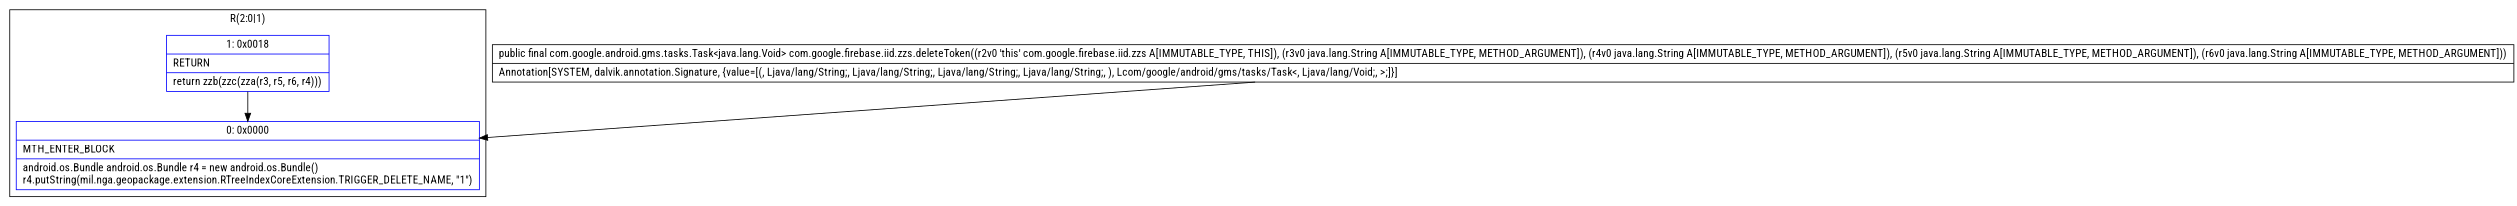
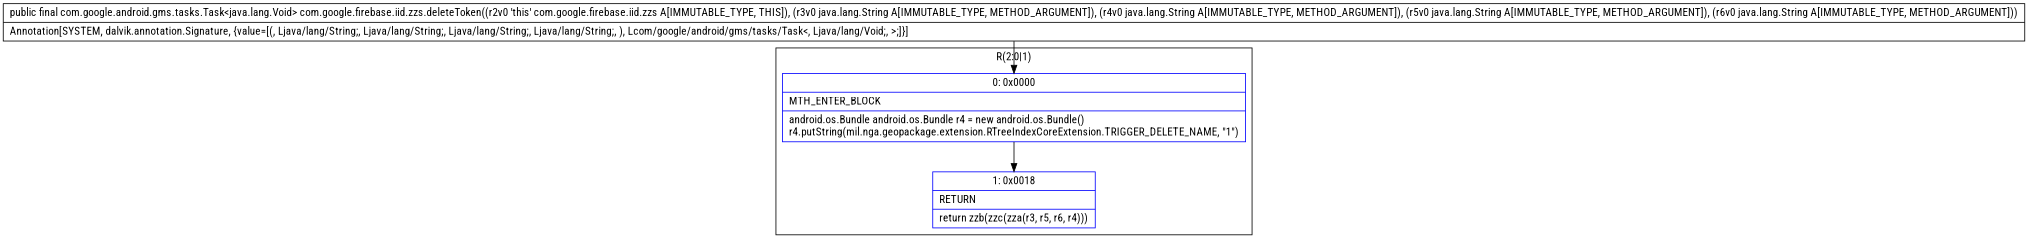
(248, 102) -> (1014, 153)
